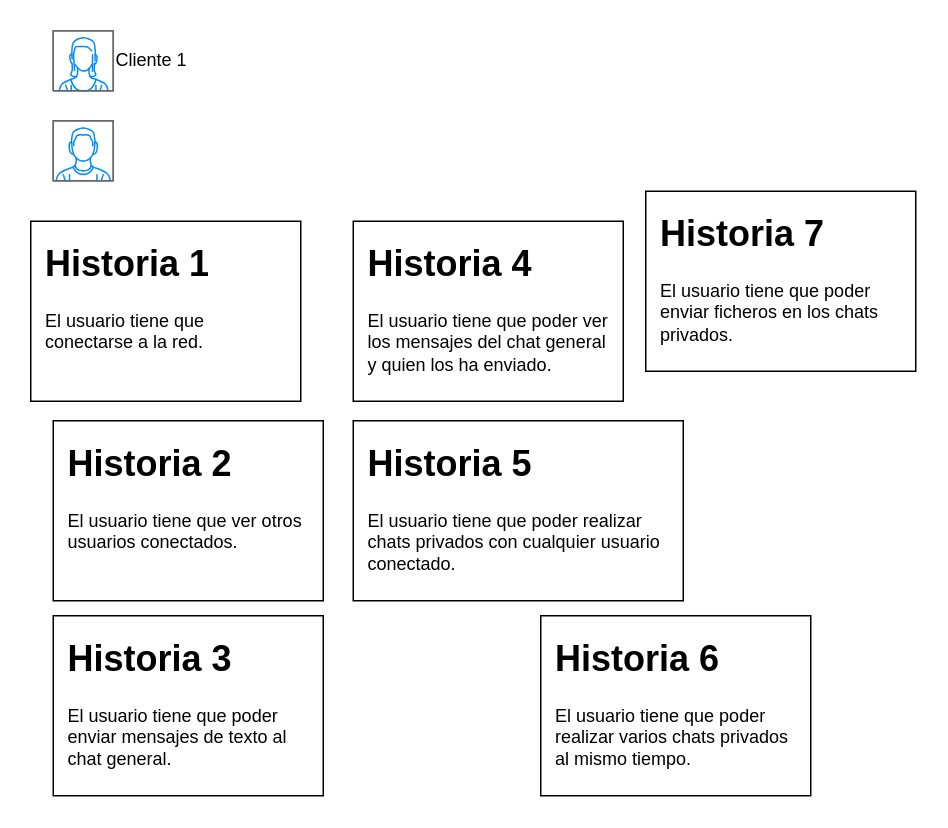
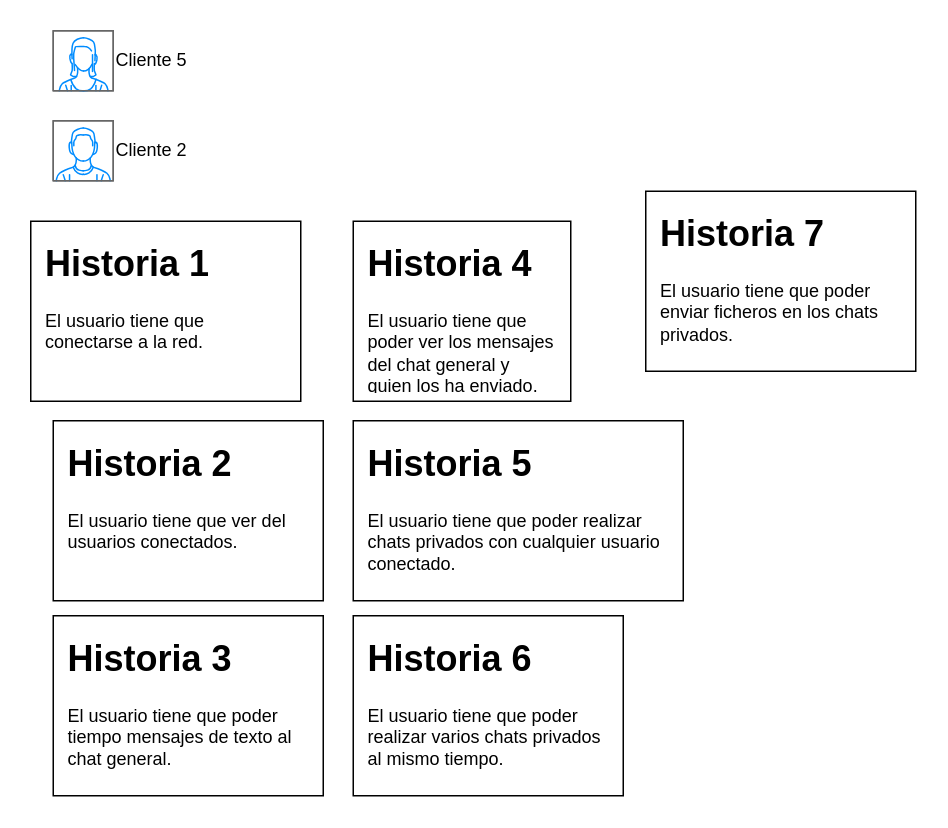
(155, 61) -> (155, 61)
none -> (158, 151)
(488, 311) -> (462, 311)
(190, 476) -> (190, 476)
(190, 681) -> (190, 681)
(676, 706) -> (488, 706)
